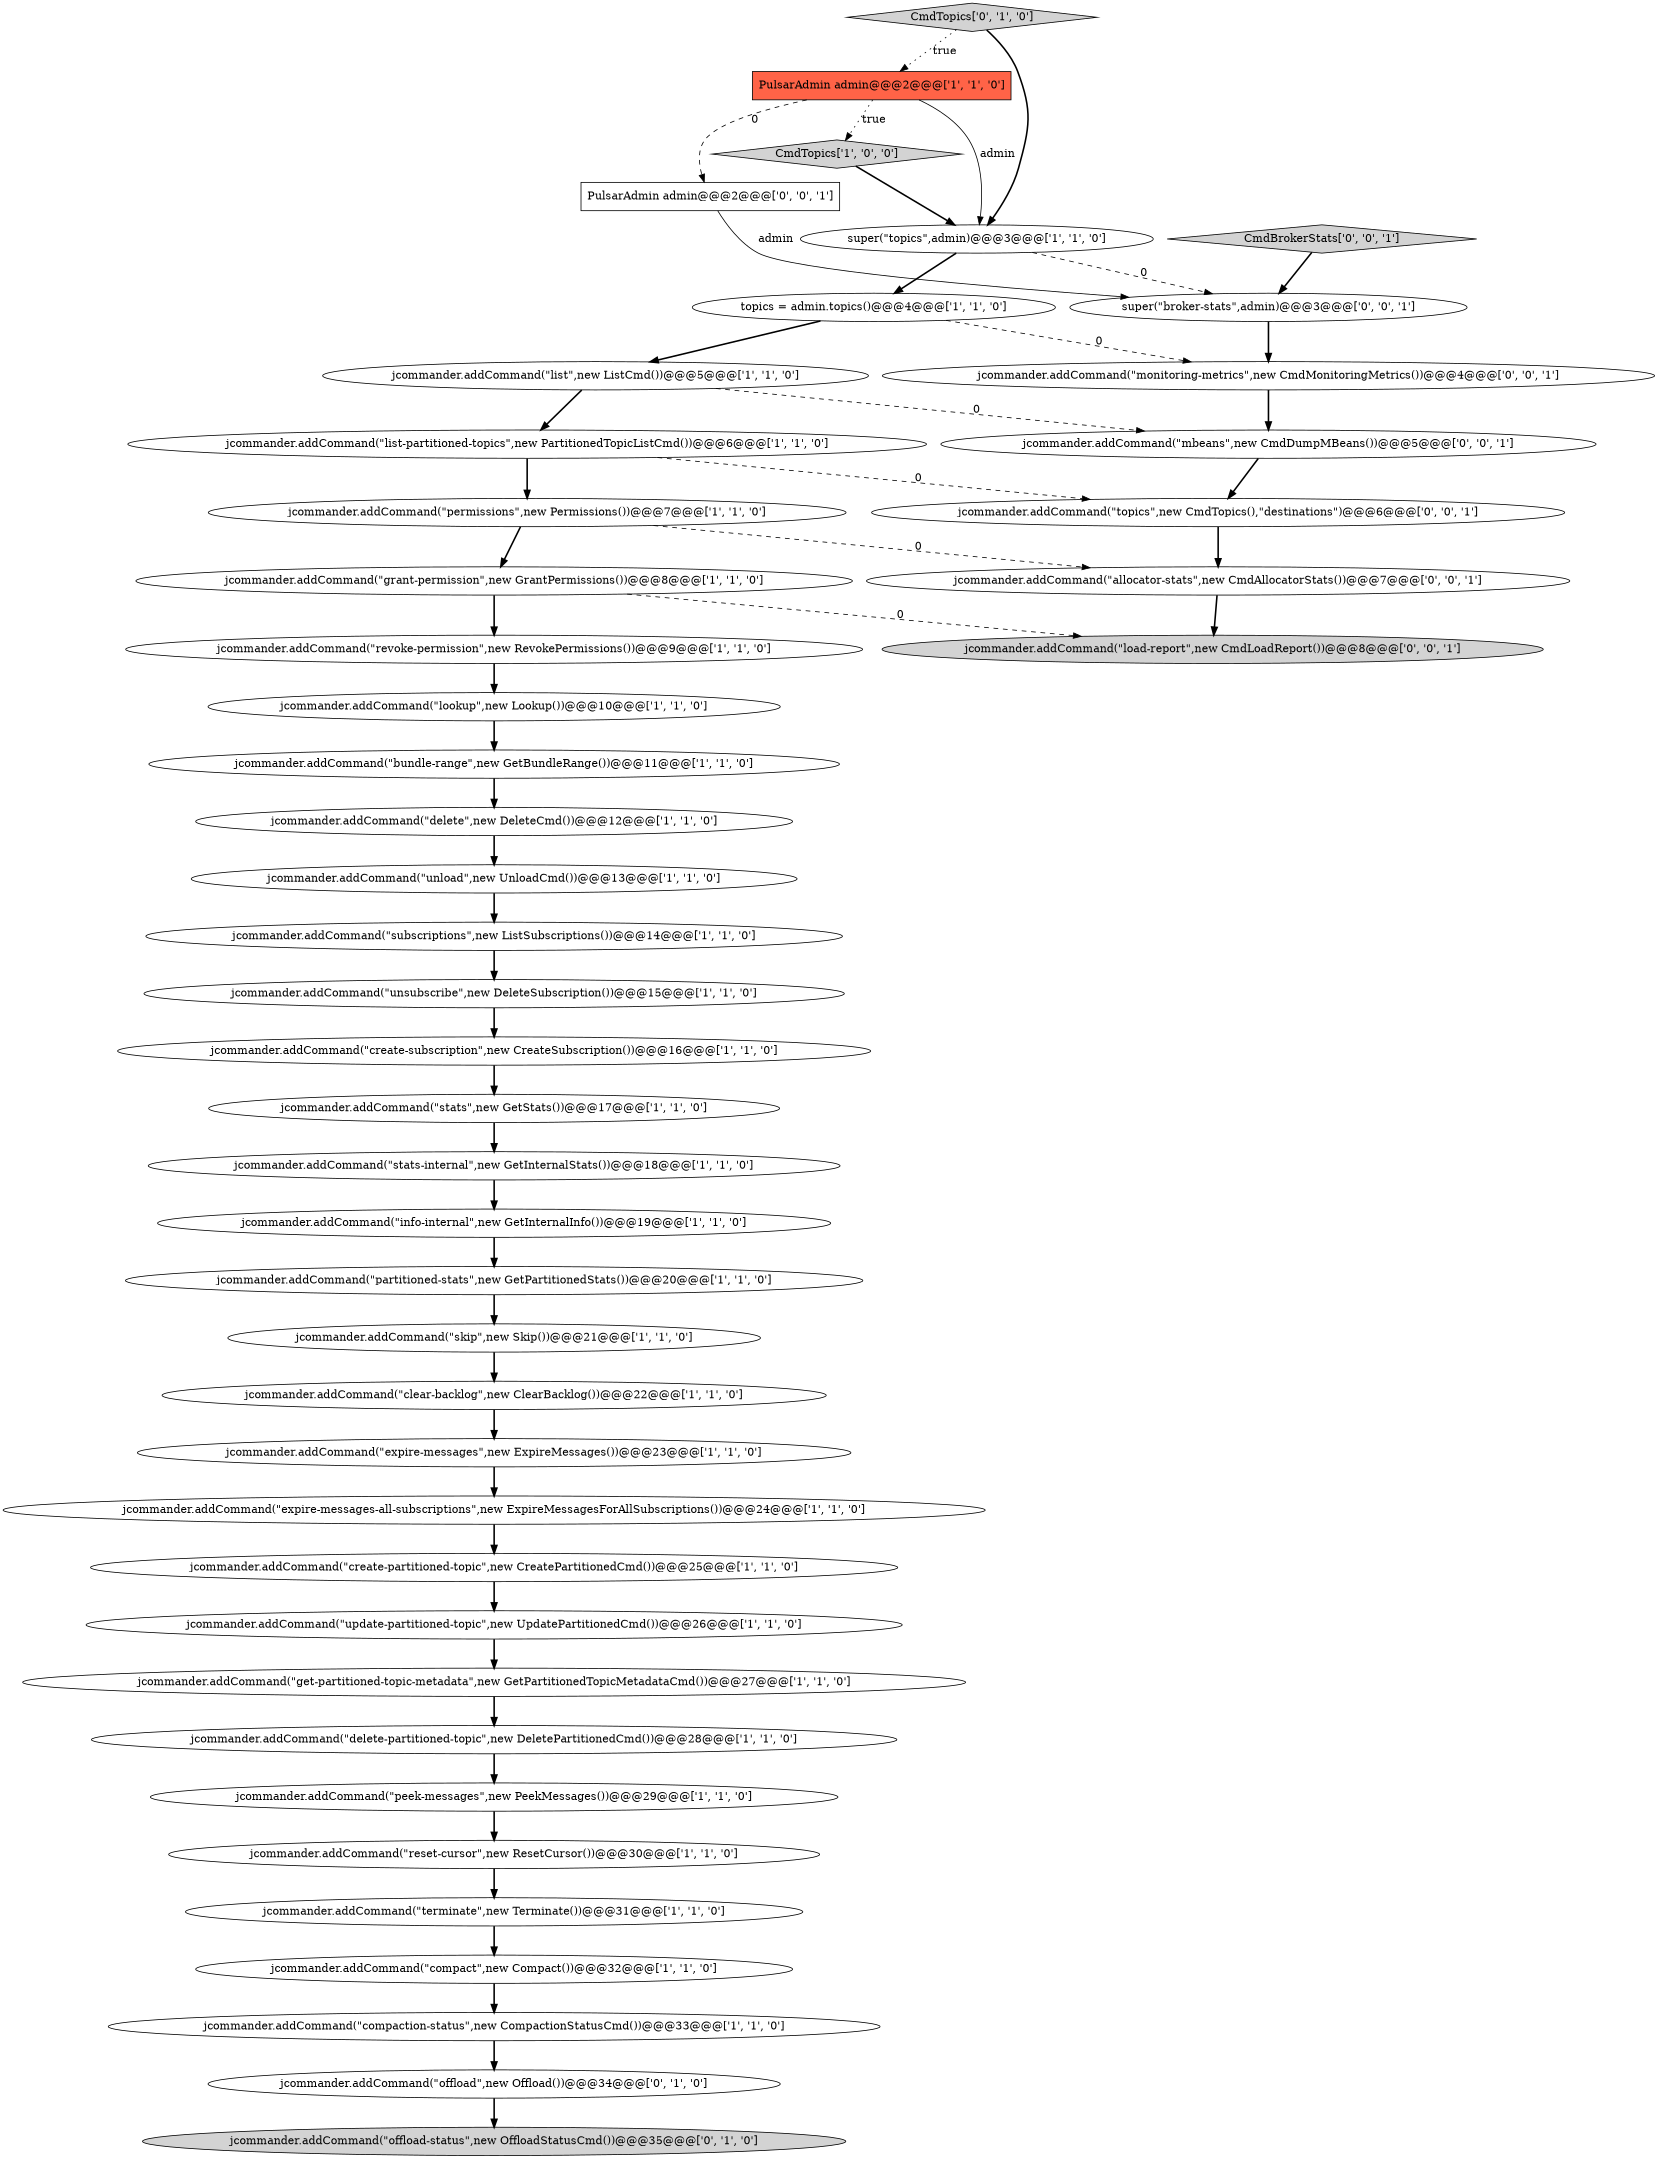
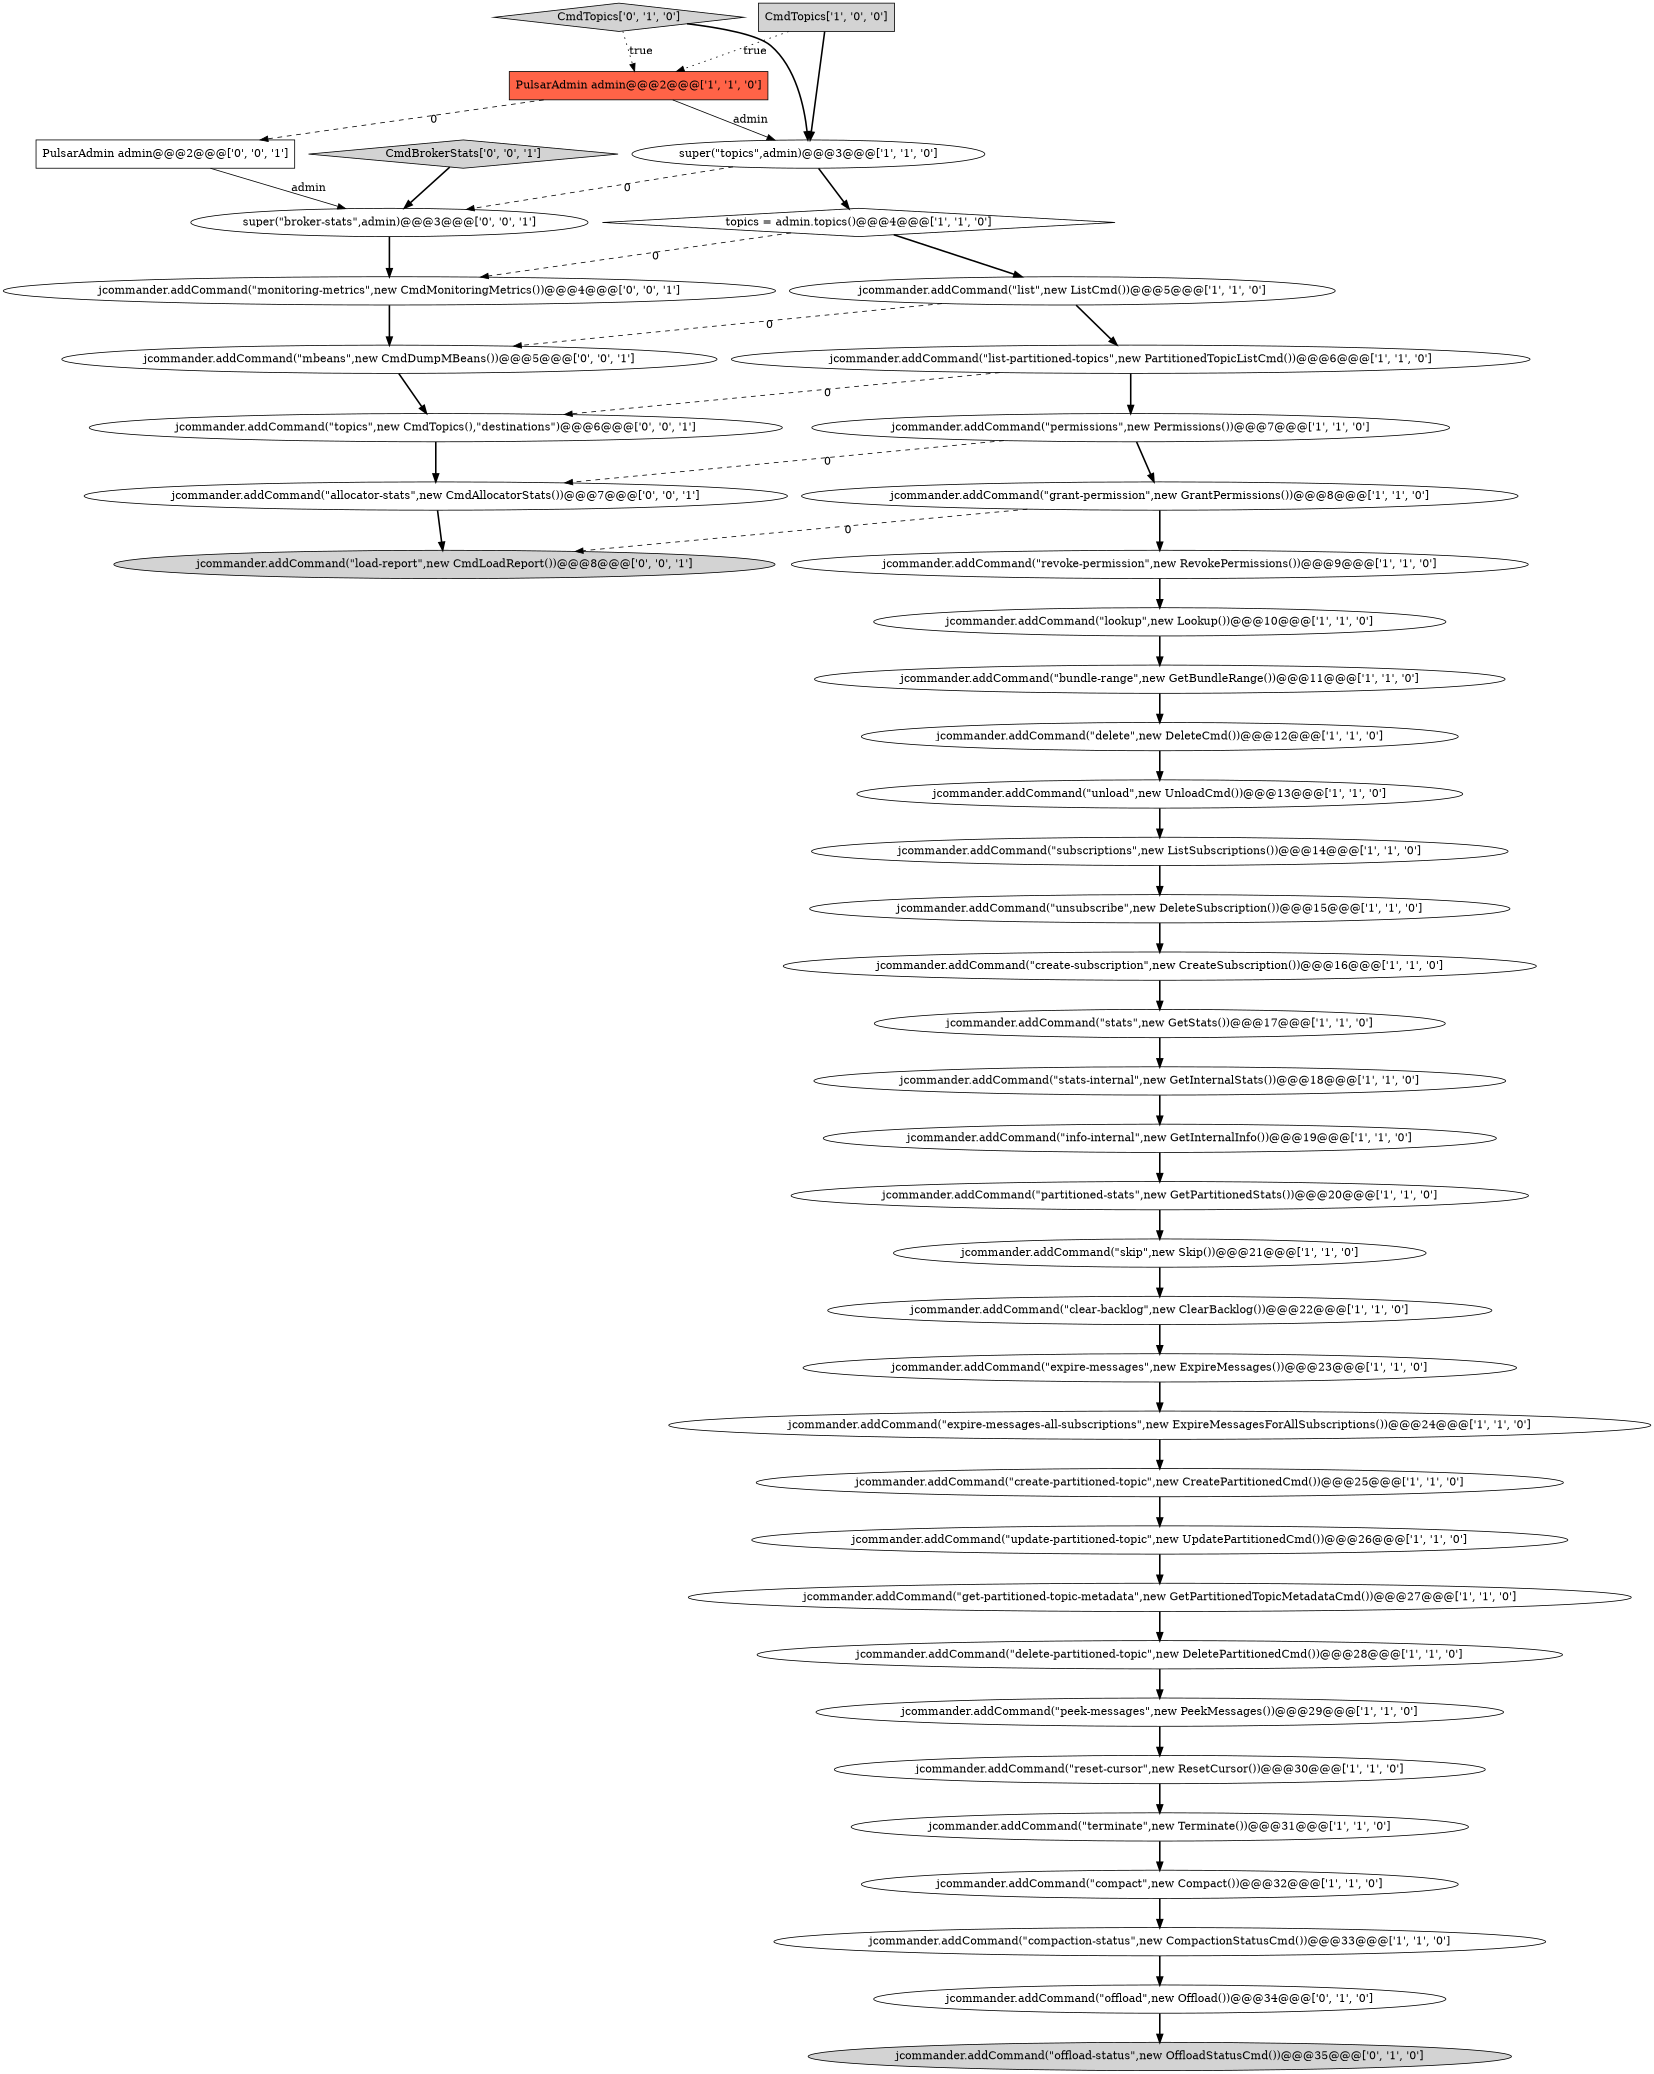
(861, 117) -> (736, 50)
(837, 154) -> (827, 17)
(874, 307) -> (859, 222)
